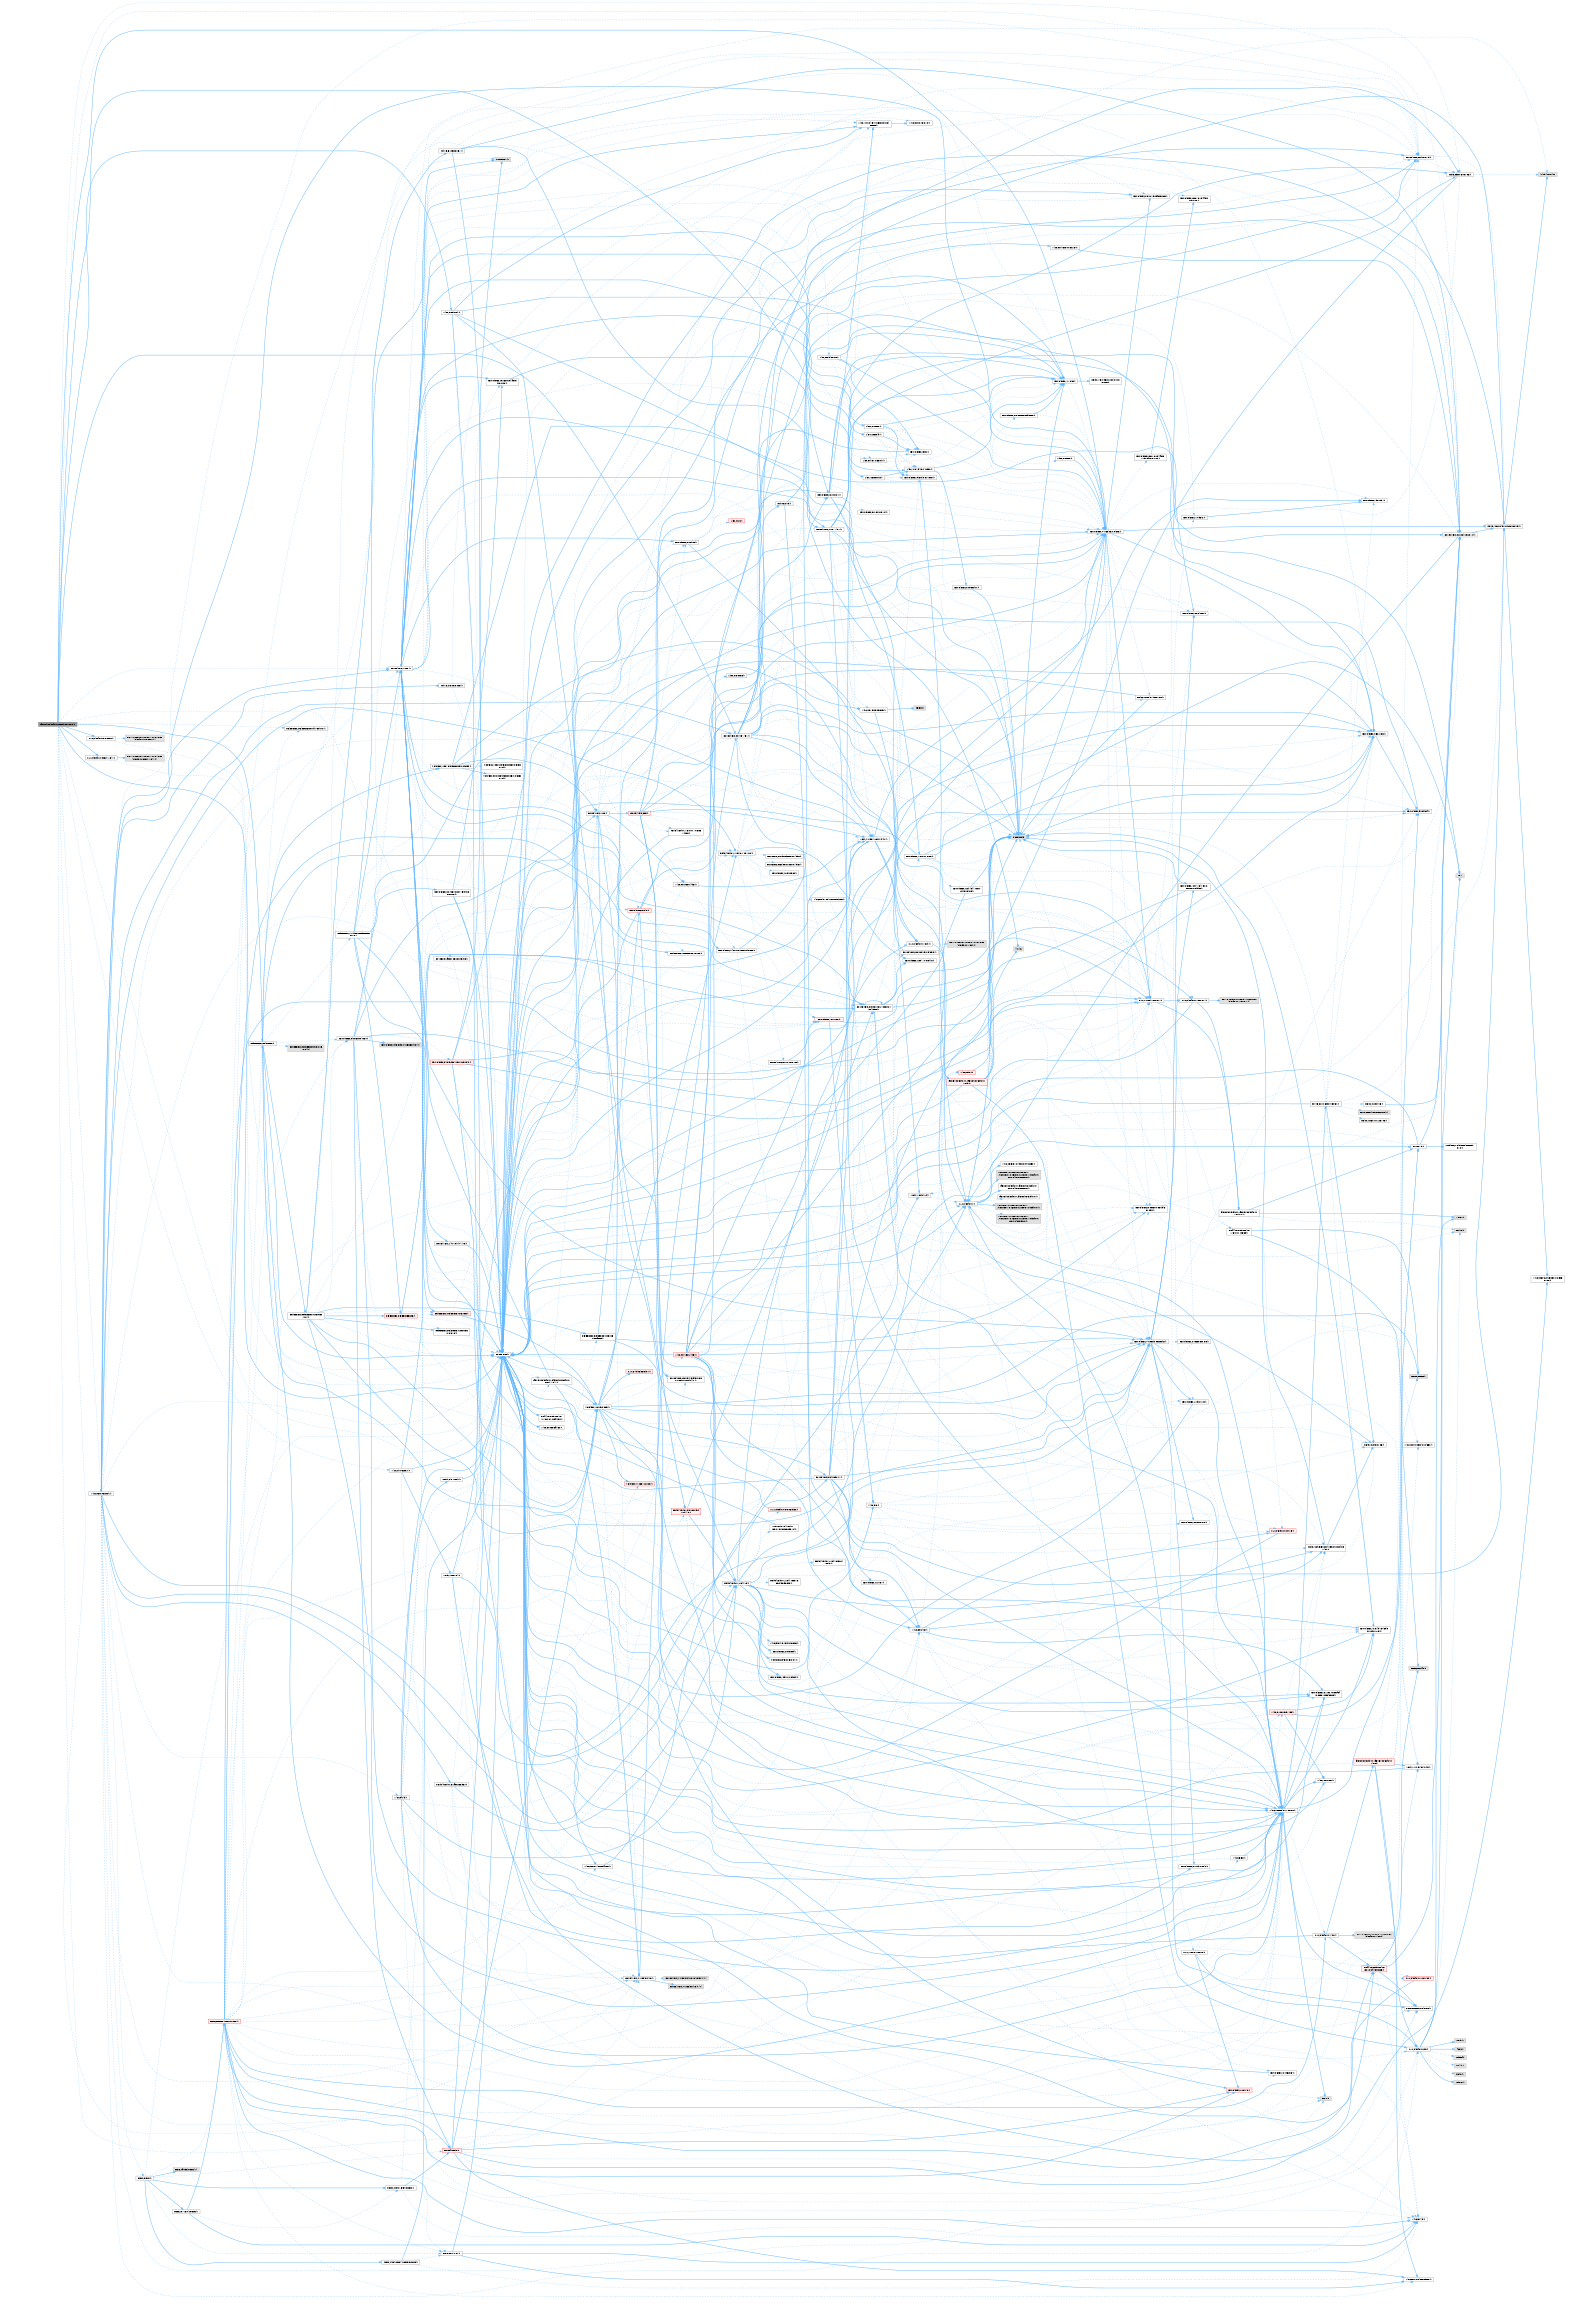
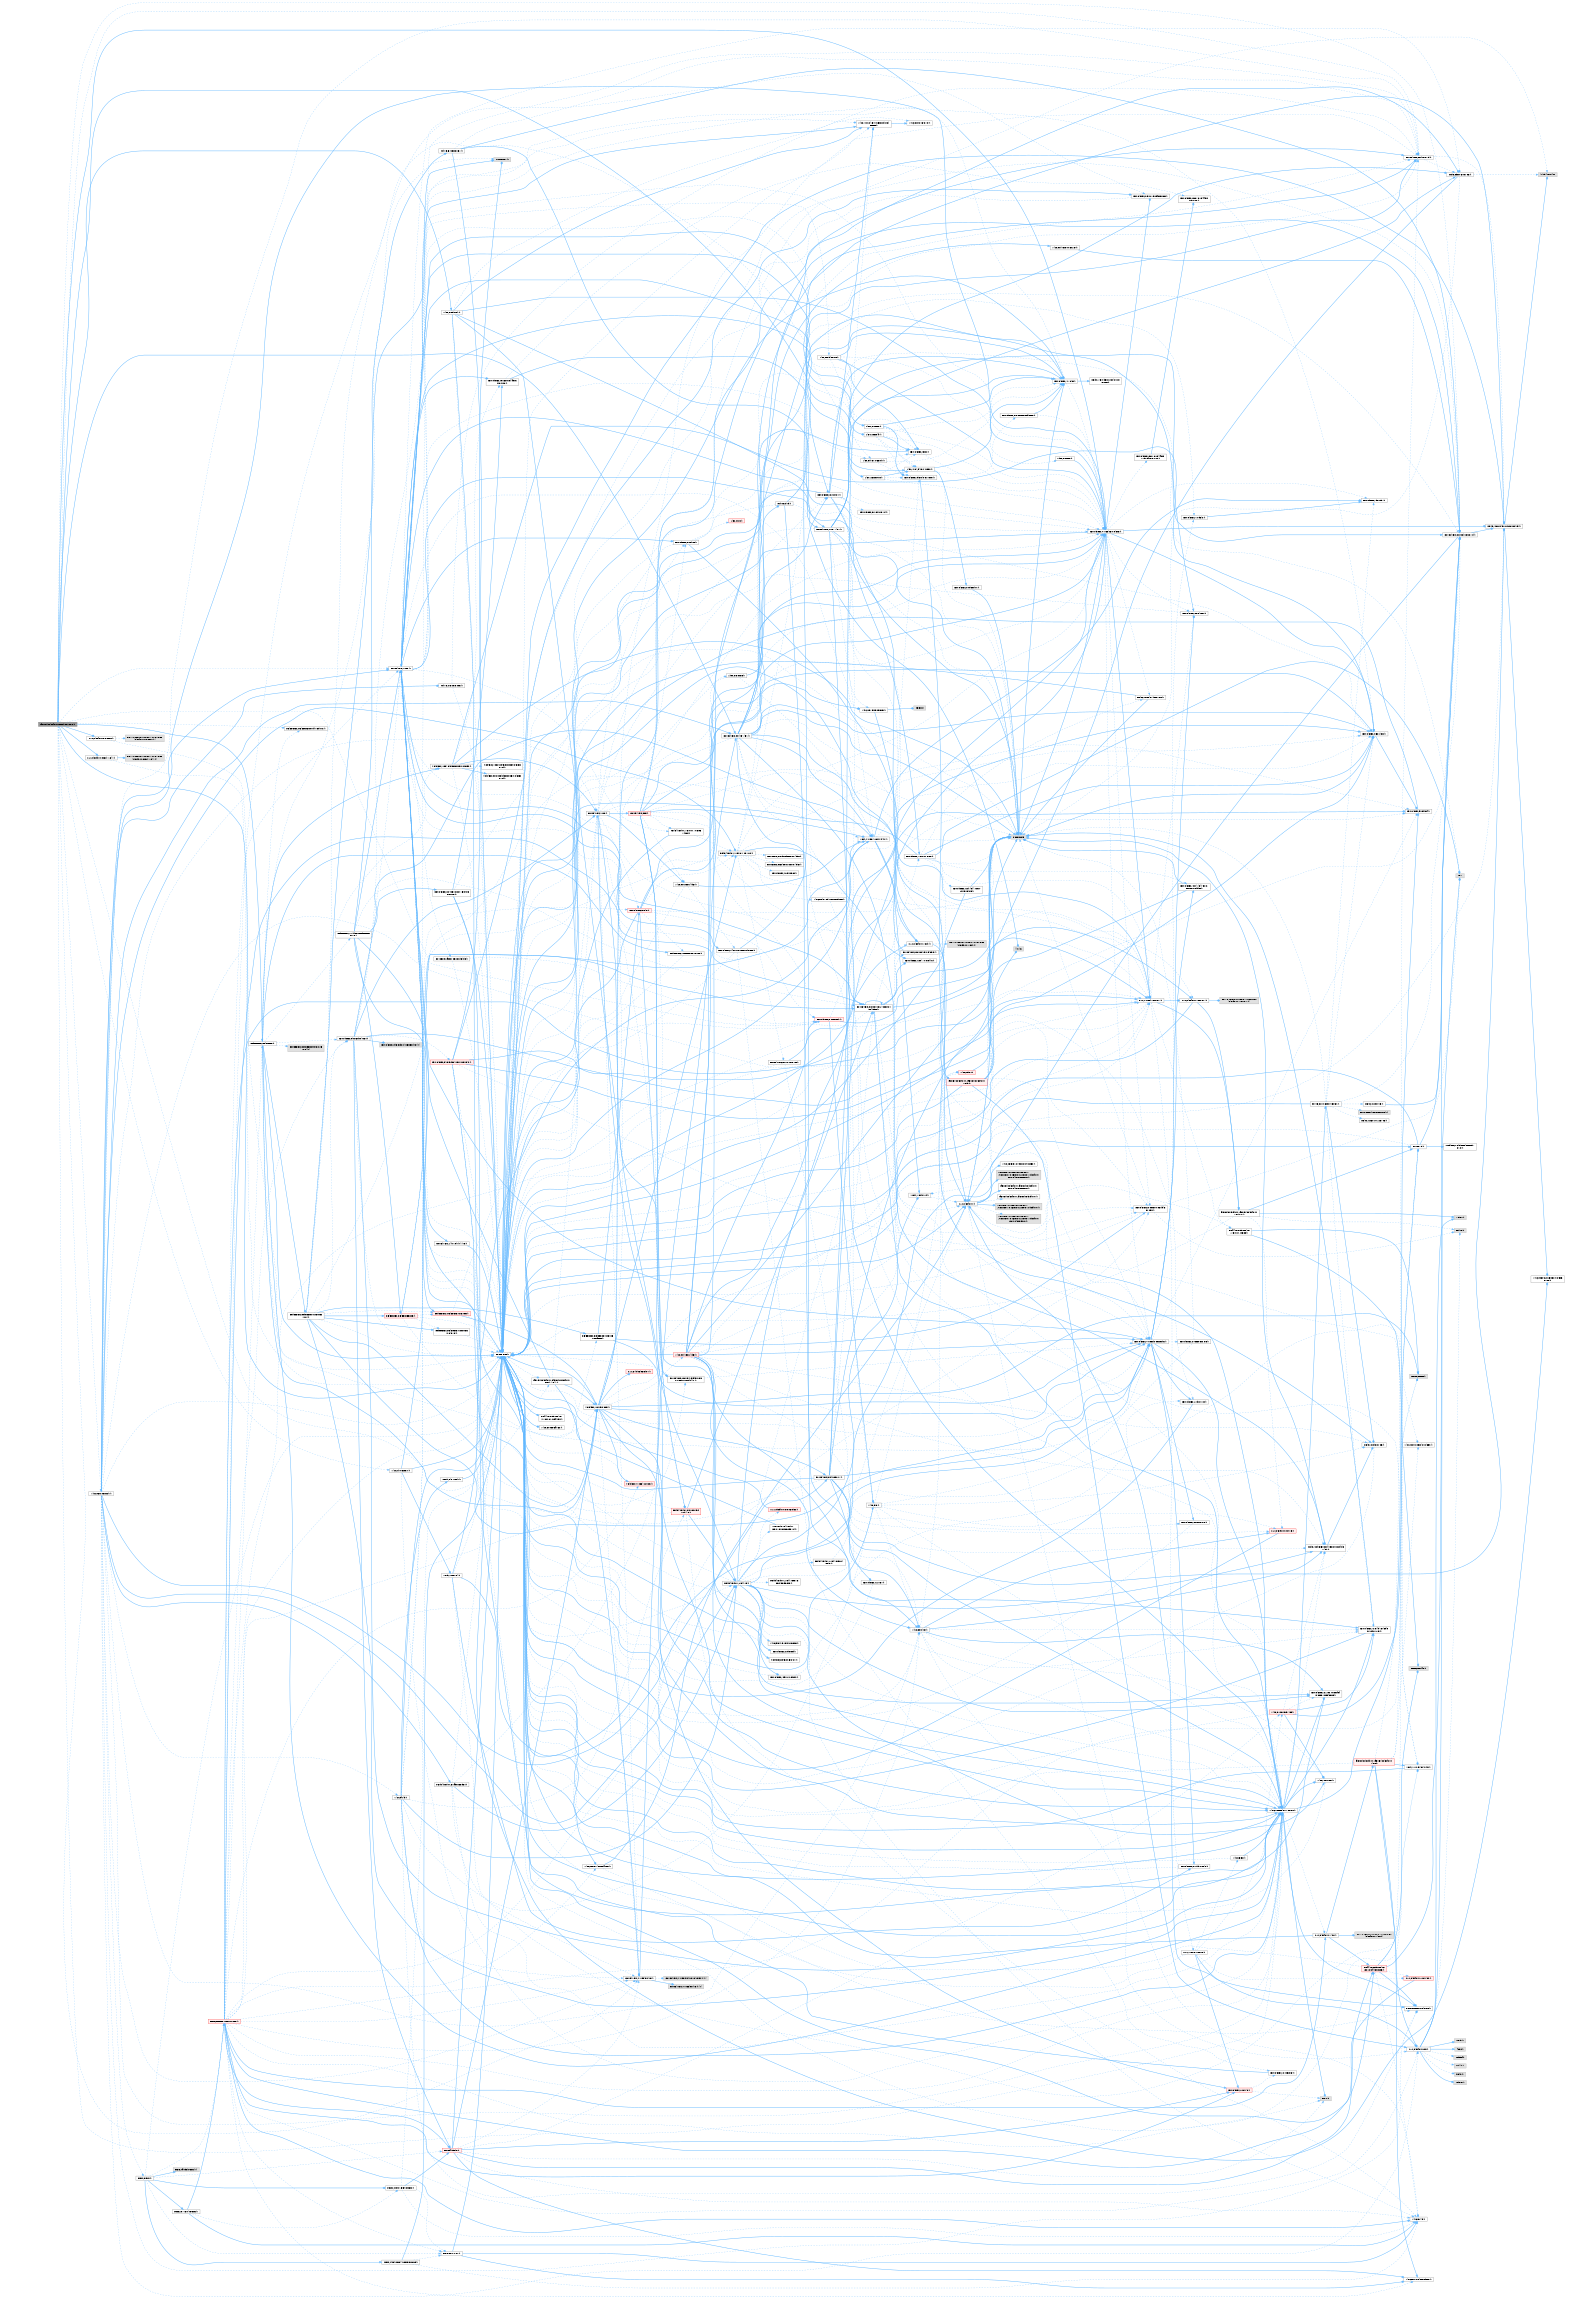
(1171, 496) -> (1171, 496)
(829, 1019) -> (829, 1019)
none -> (904, 1231)
